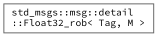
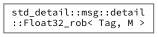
(79, 18) -> (79, 18)
